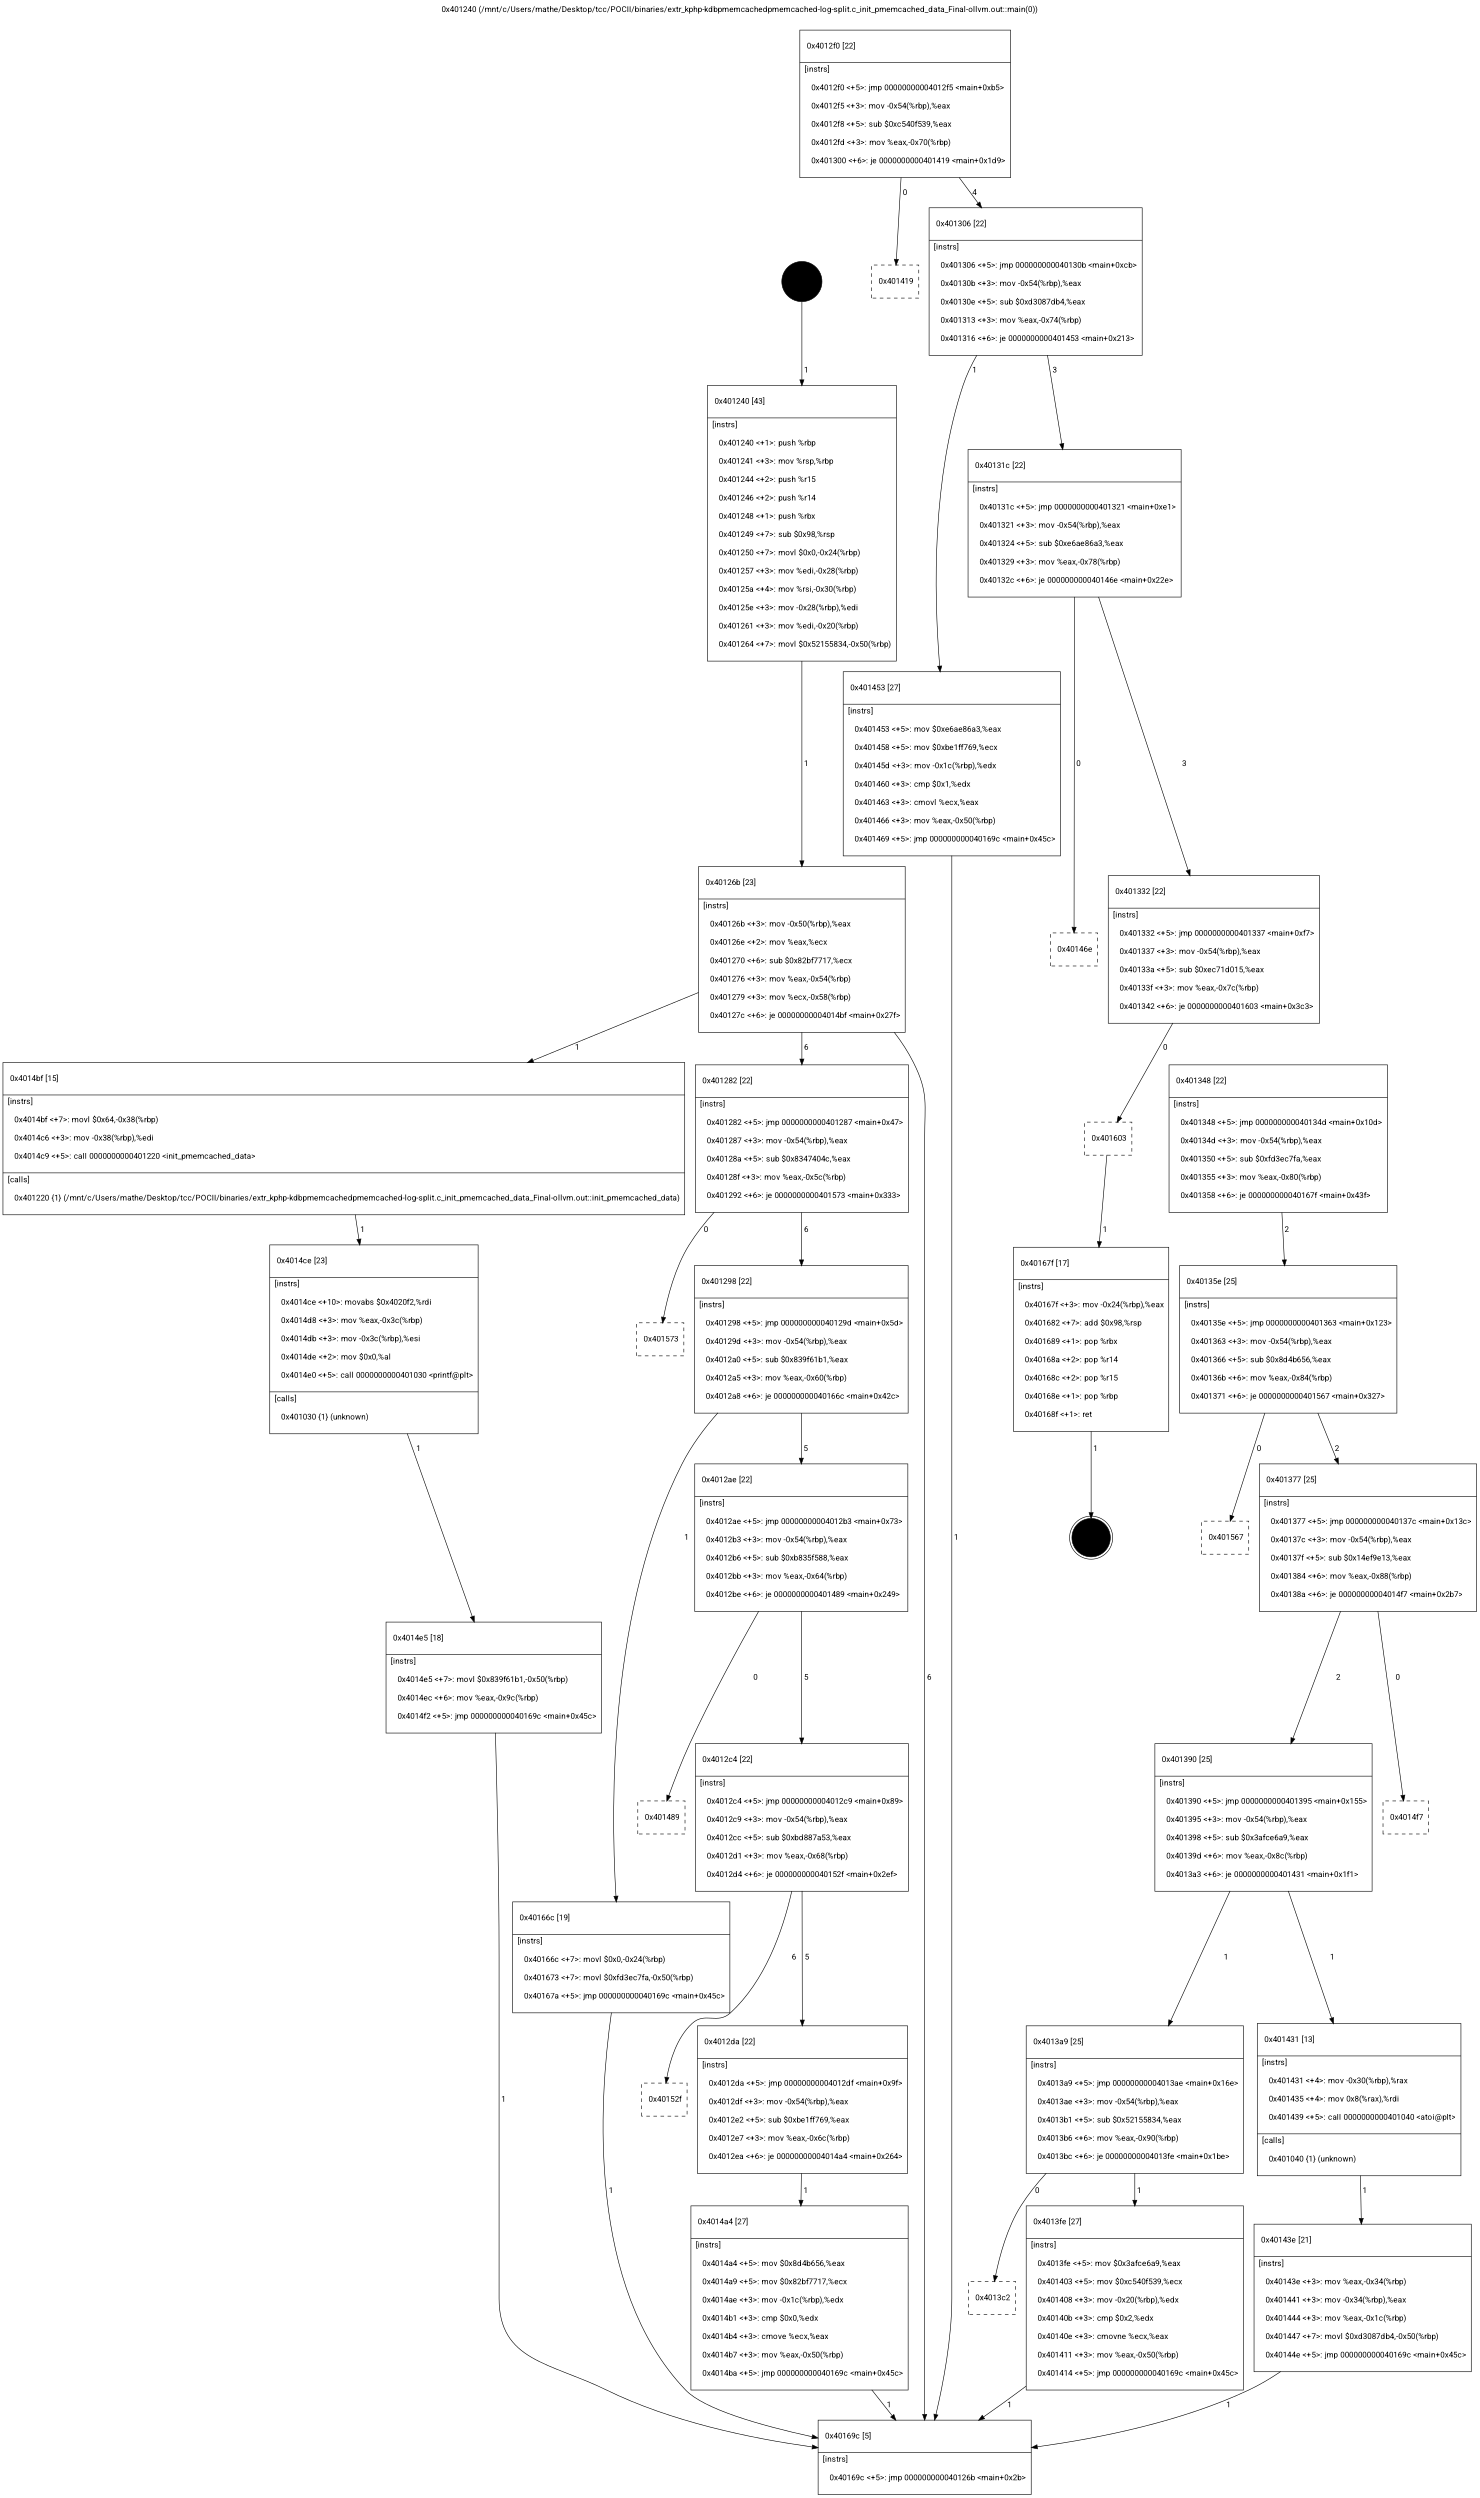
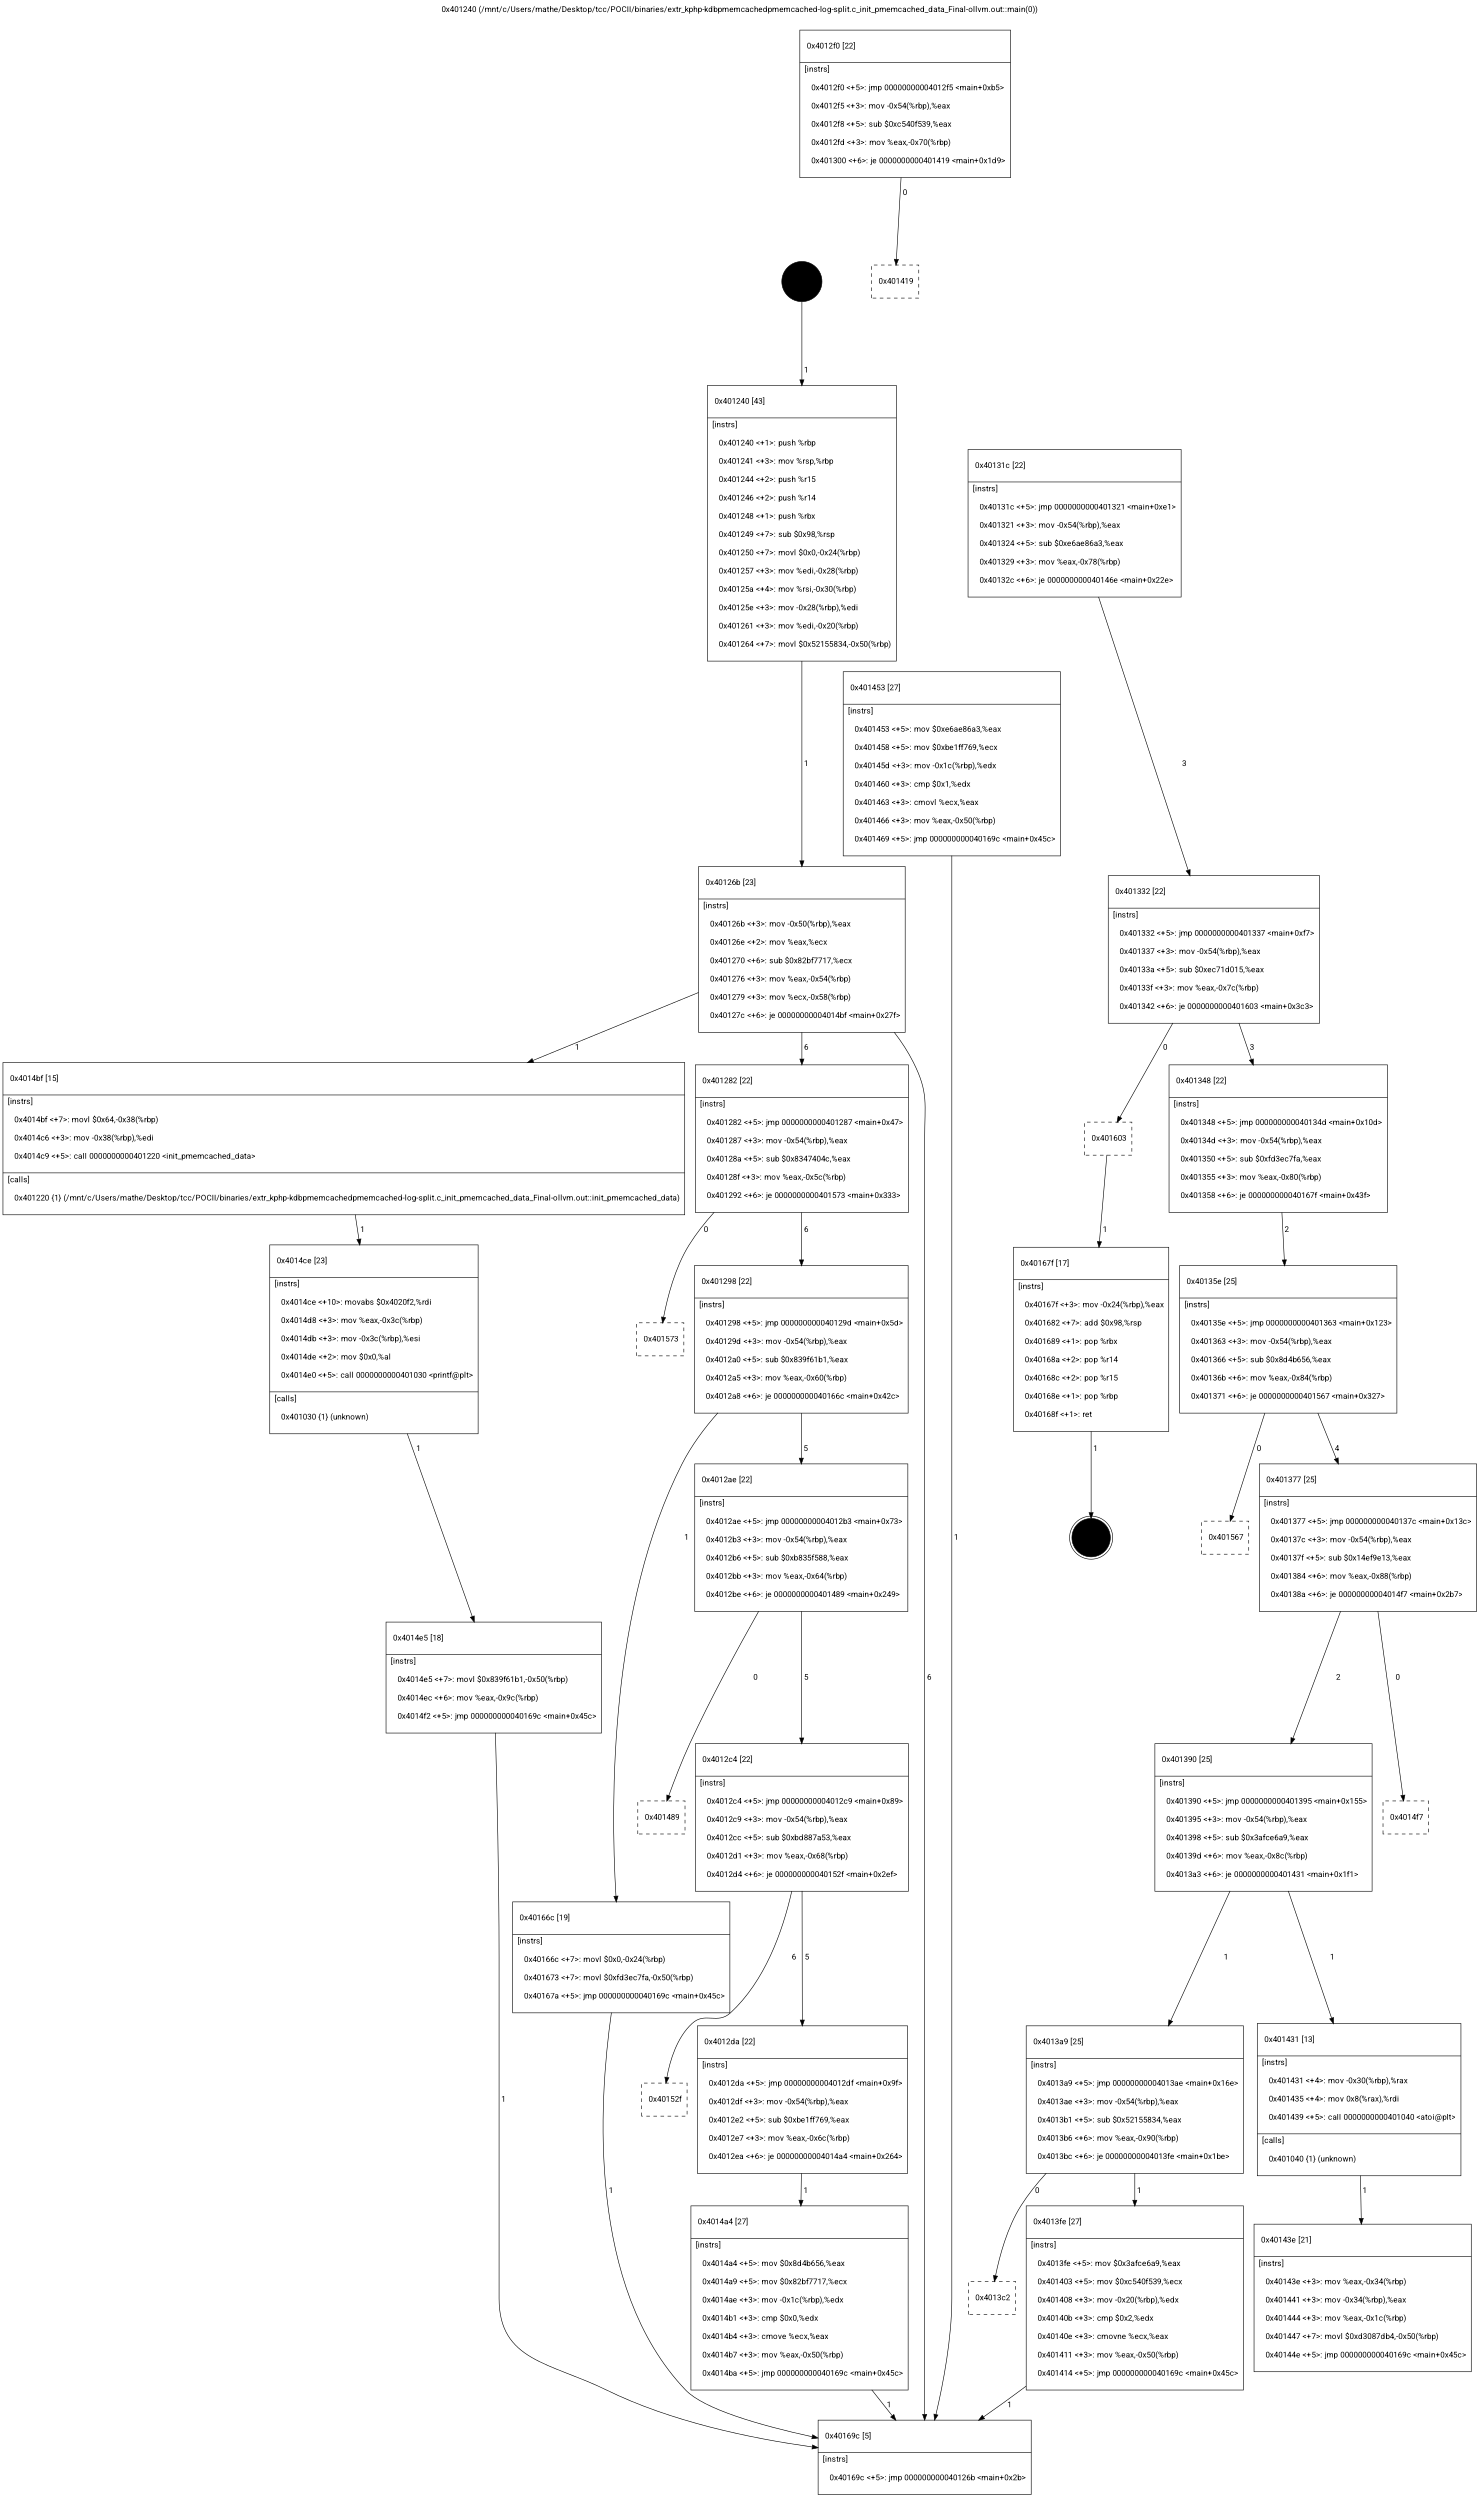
(1036, 282) -> none
(1074, 949) -> none
none -> (1245, 1041)
(1336, 1449) -> (1336, 1449)
(1163, 2421) -> none
